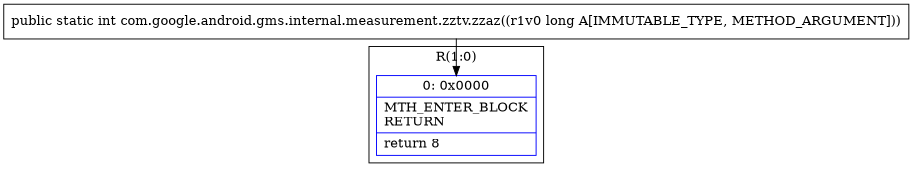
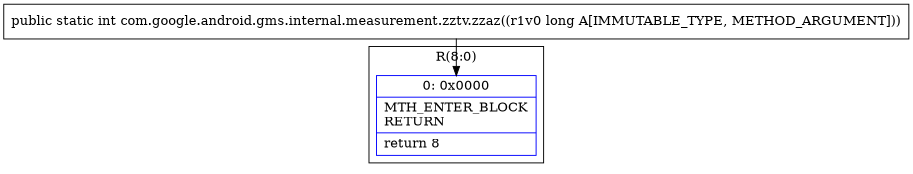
(456, 57) -> (456, 57)
